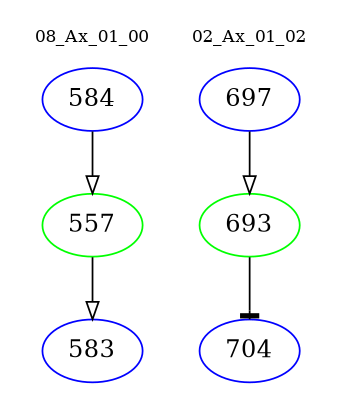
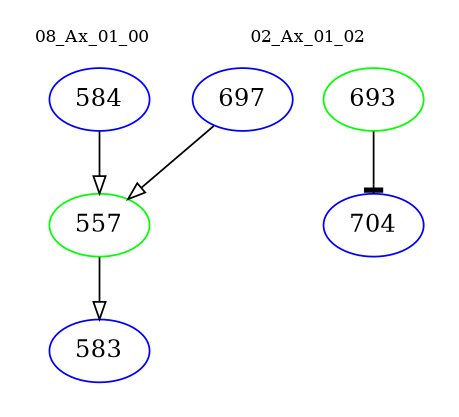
(250, 154) -> (190, 146)
